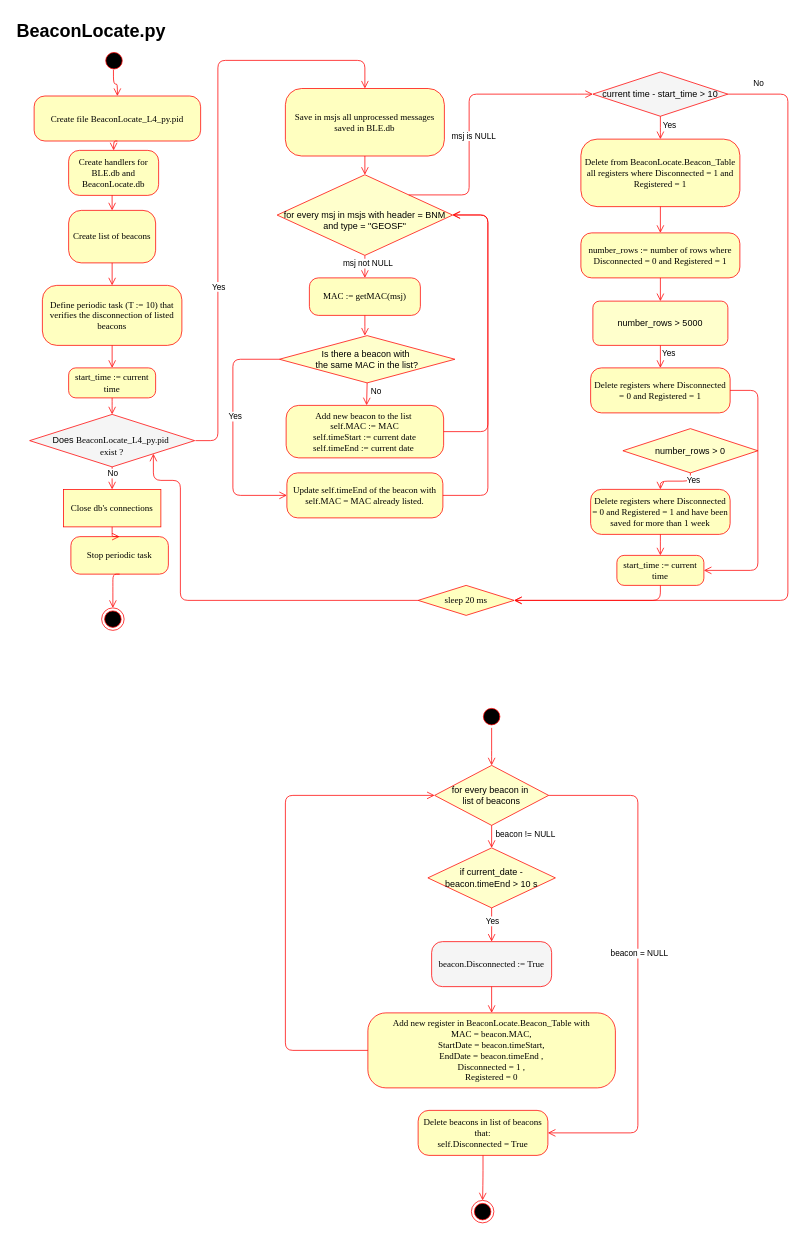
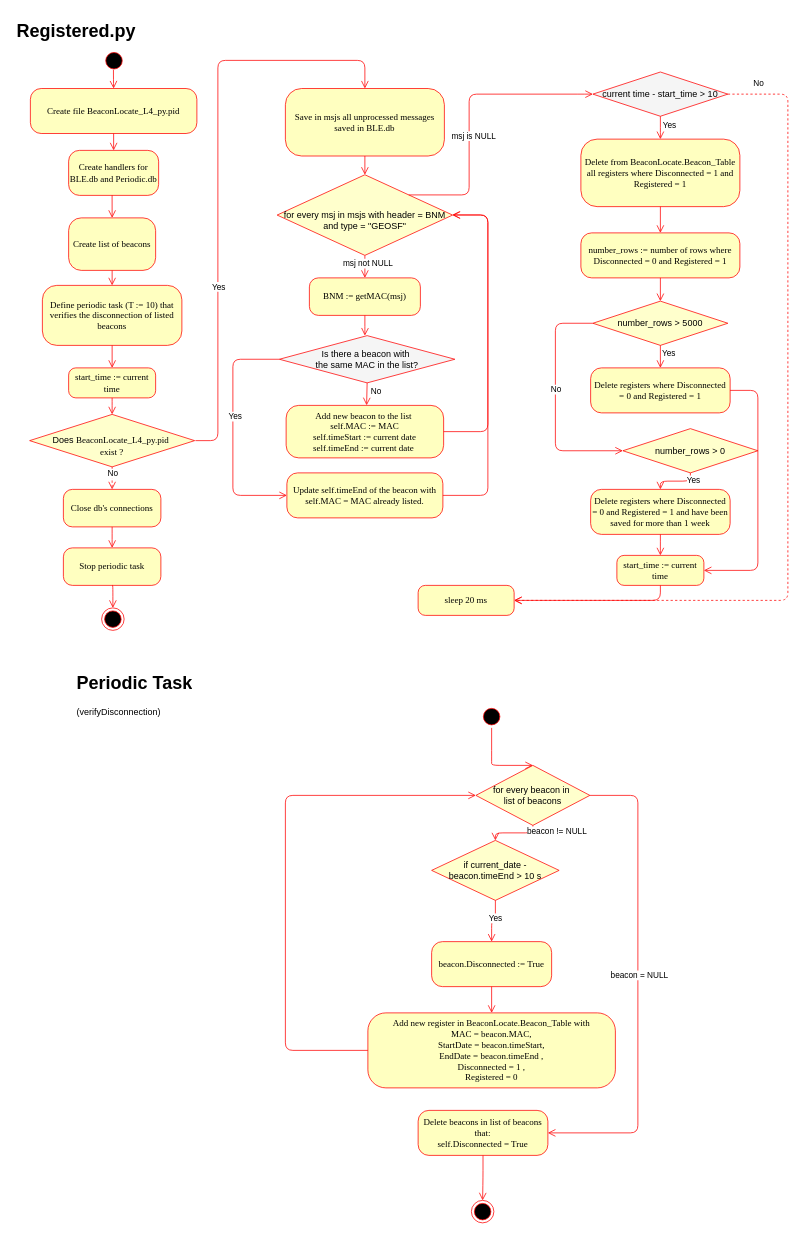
(54, 26) -> (47, 26)
(117, 119) -> (114, 111)
(114, 173) -> (114, 173)
(112, 237) -> (112, 244)
(365, 297) -> (365, 297)
(660, 323) -> (660, 323)
(367, 359) -> (367, 359)
(788, 382) -> (788, 382)
none -> (555, 401)
(112, 441) -> (112, 441)
(112, 482) -> (112, 482)
(112, 508) -> (112, 508)
(120, 555) -> (112, 567)
(221, 600) -> none
(466, 600) -> (466, 600)
none -> (143, 694)
(492, 795) -> (533, 795)
(492, 878) -> (495, 870)
(492, 964) -> (492, 964)
